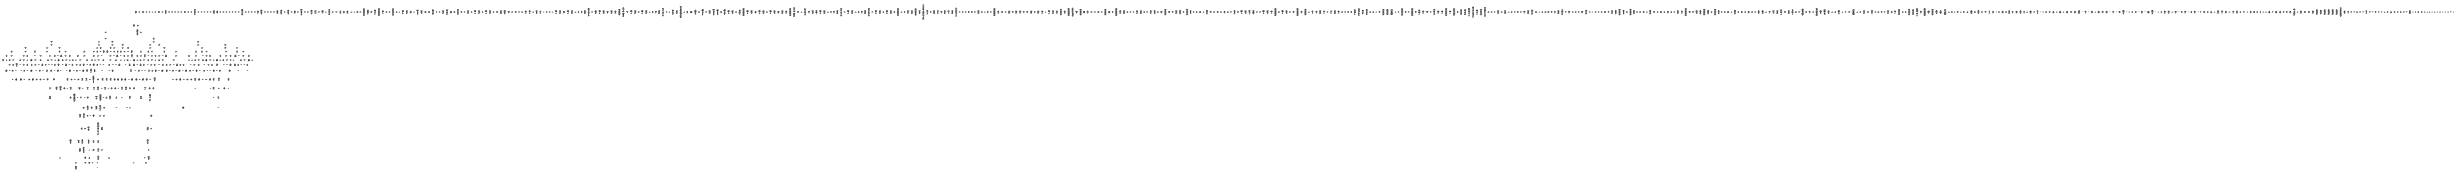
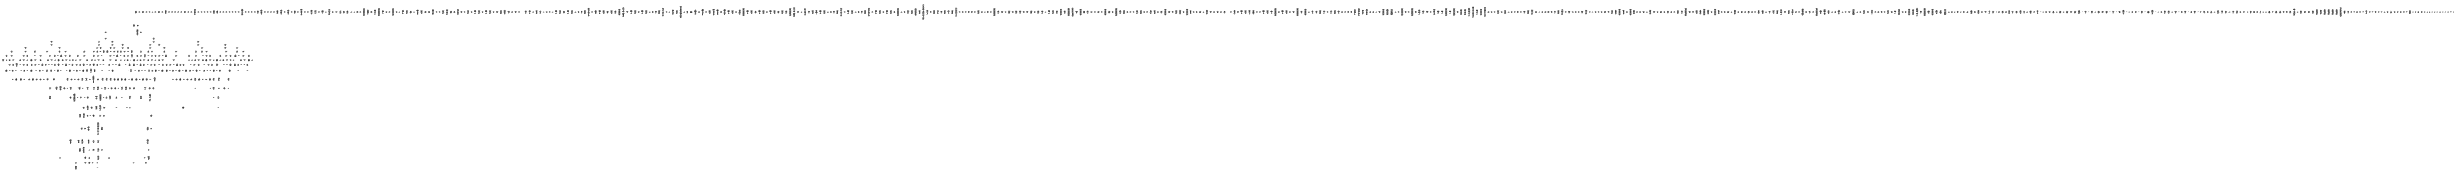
(522, 12) -> none
(1228, 12) -> none
(47, 48) -> none
